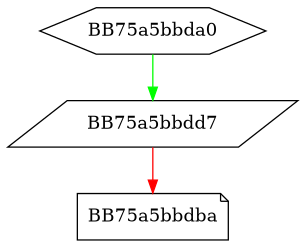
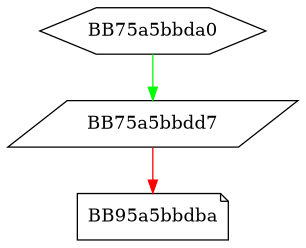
(153, 217) -> (153, 217)
